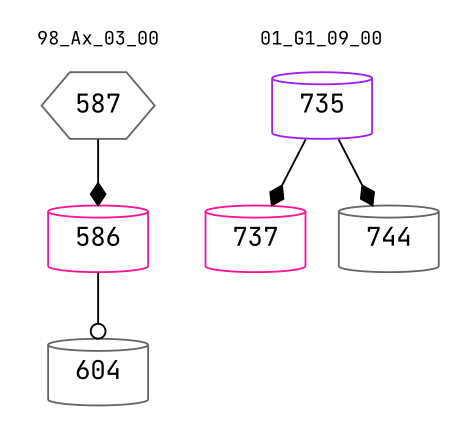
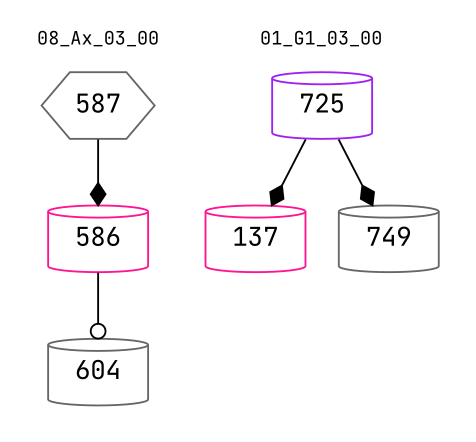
(99, 40) -> (99, 40)
(322, 40) -> (322, 40)
(322, 106) -> (322, 106)
(255, 239) -> (255, 239)
(389, 239) -> (389, 239)
